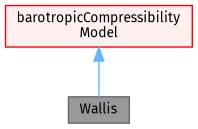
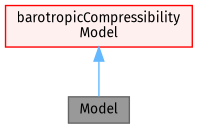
(99, 110) -> (99, 110)
